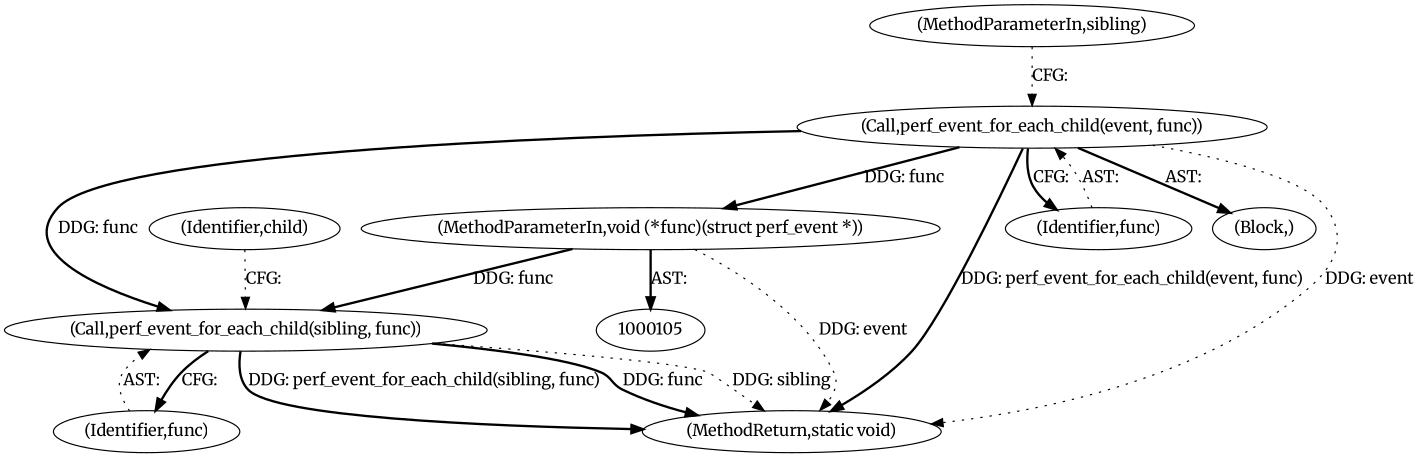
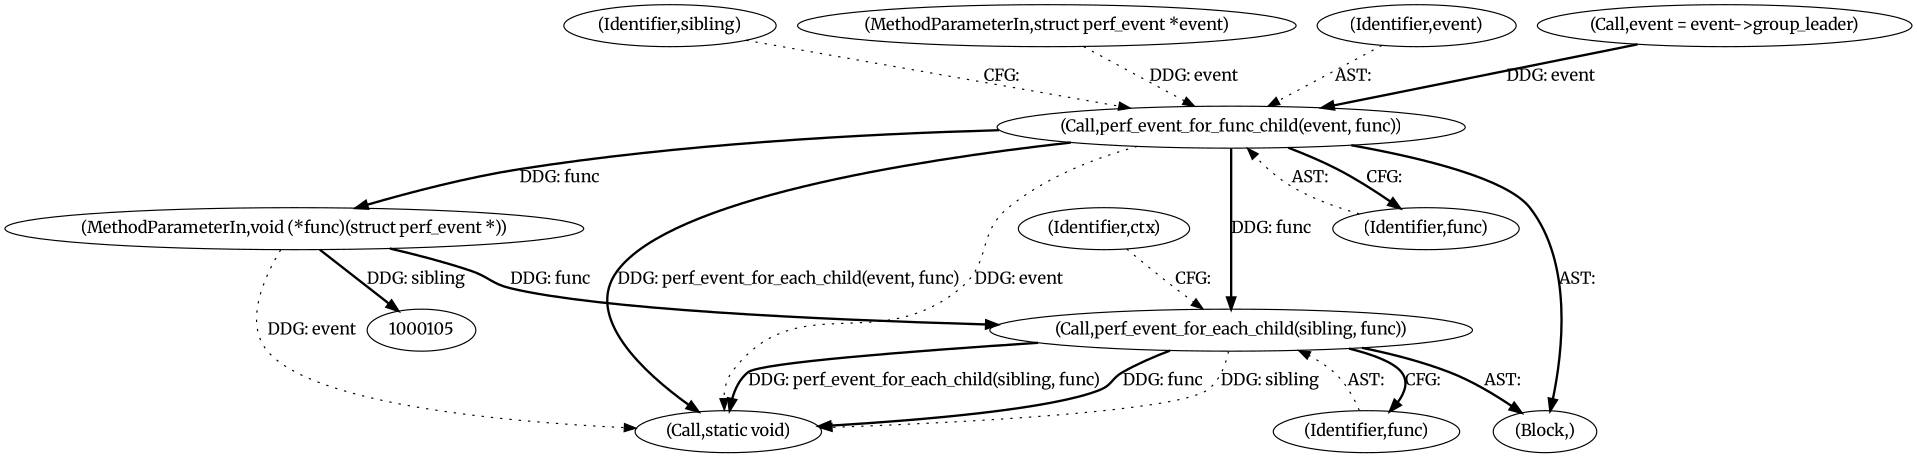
(1032, 26) -> (670, 26)
none -> (1047, 26)
none -> (1417, 26)
none -> (1725, 26)
(1032, 127) -> (1231, 127)
(245, 229) -> (1104, 229)
(671, 279) -> (416, 279)
none -> (1440, 369)
(792, 432) -> (728, 432)
